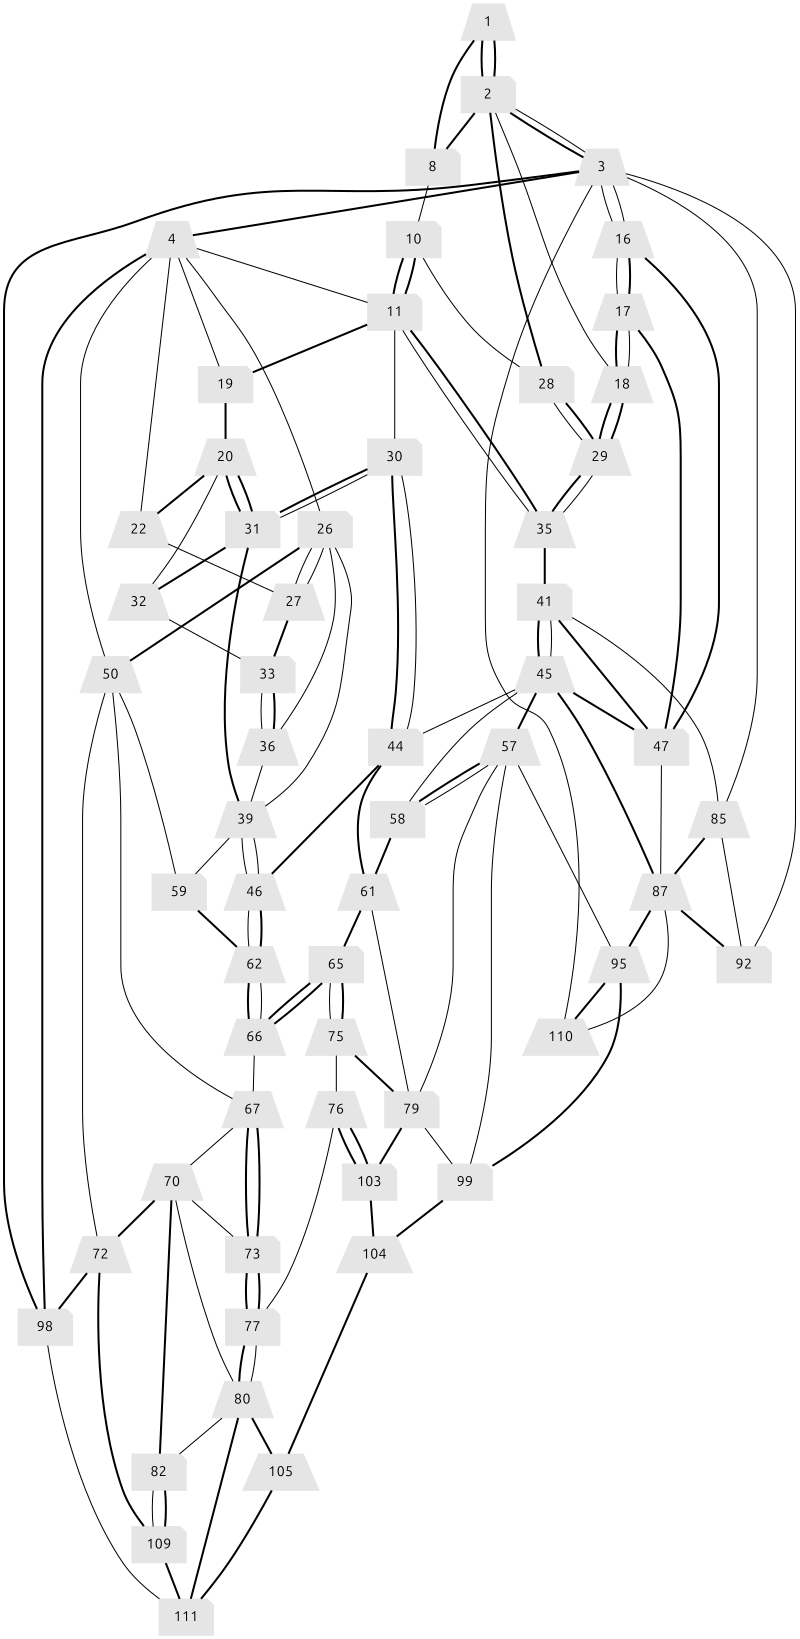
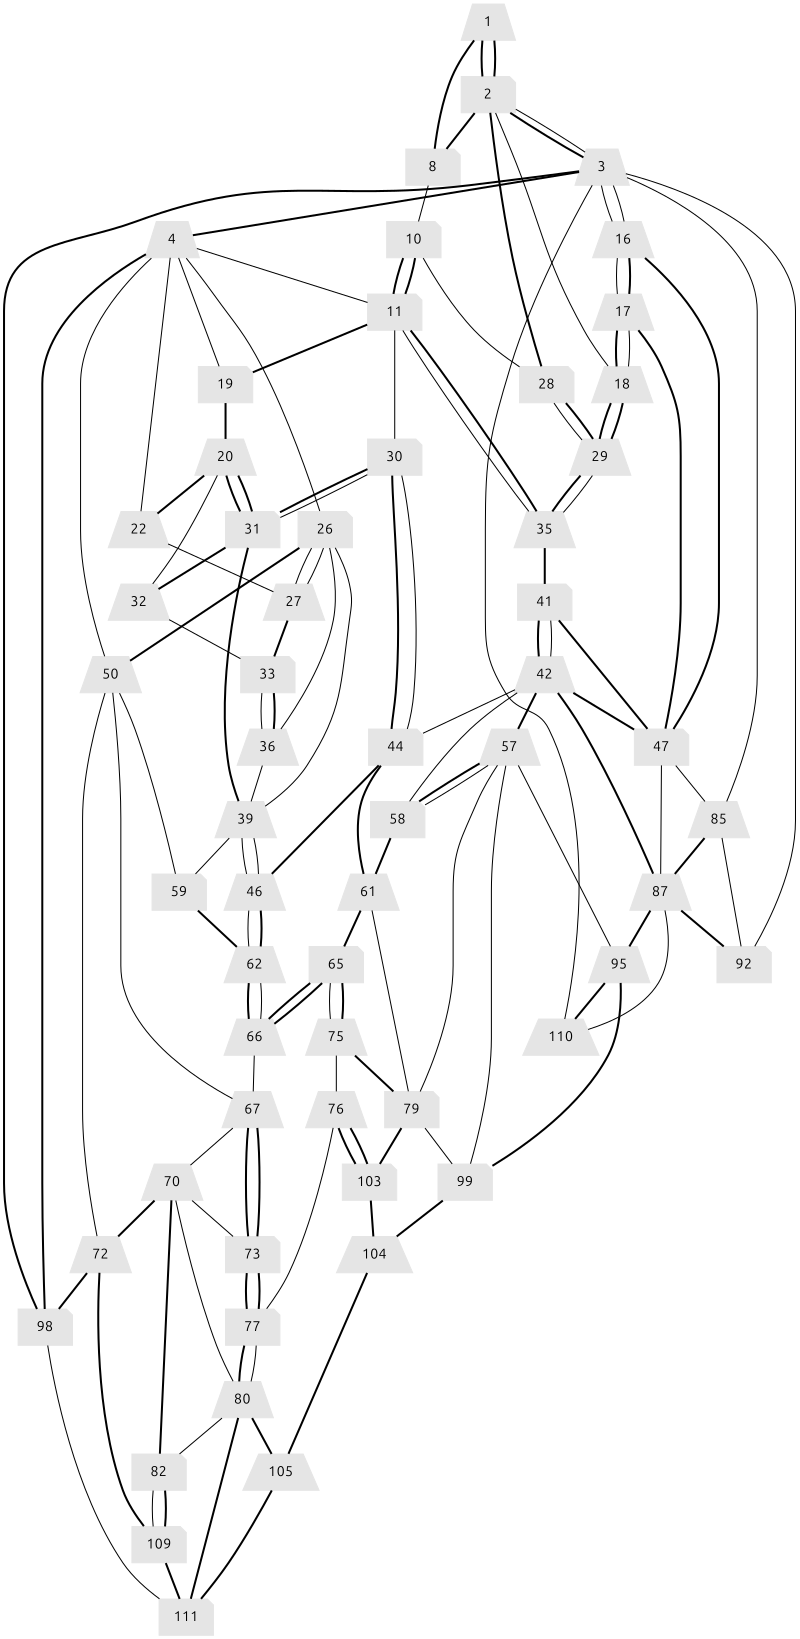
(545, 675) -> (545, 675)
(665, 687) -> (690, 784)
